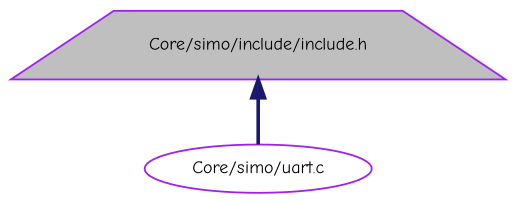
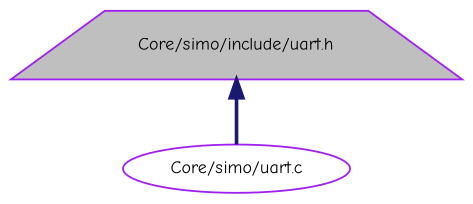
(258, 45) -> (237, 45)
